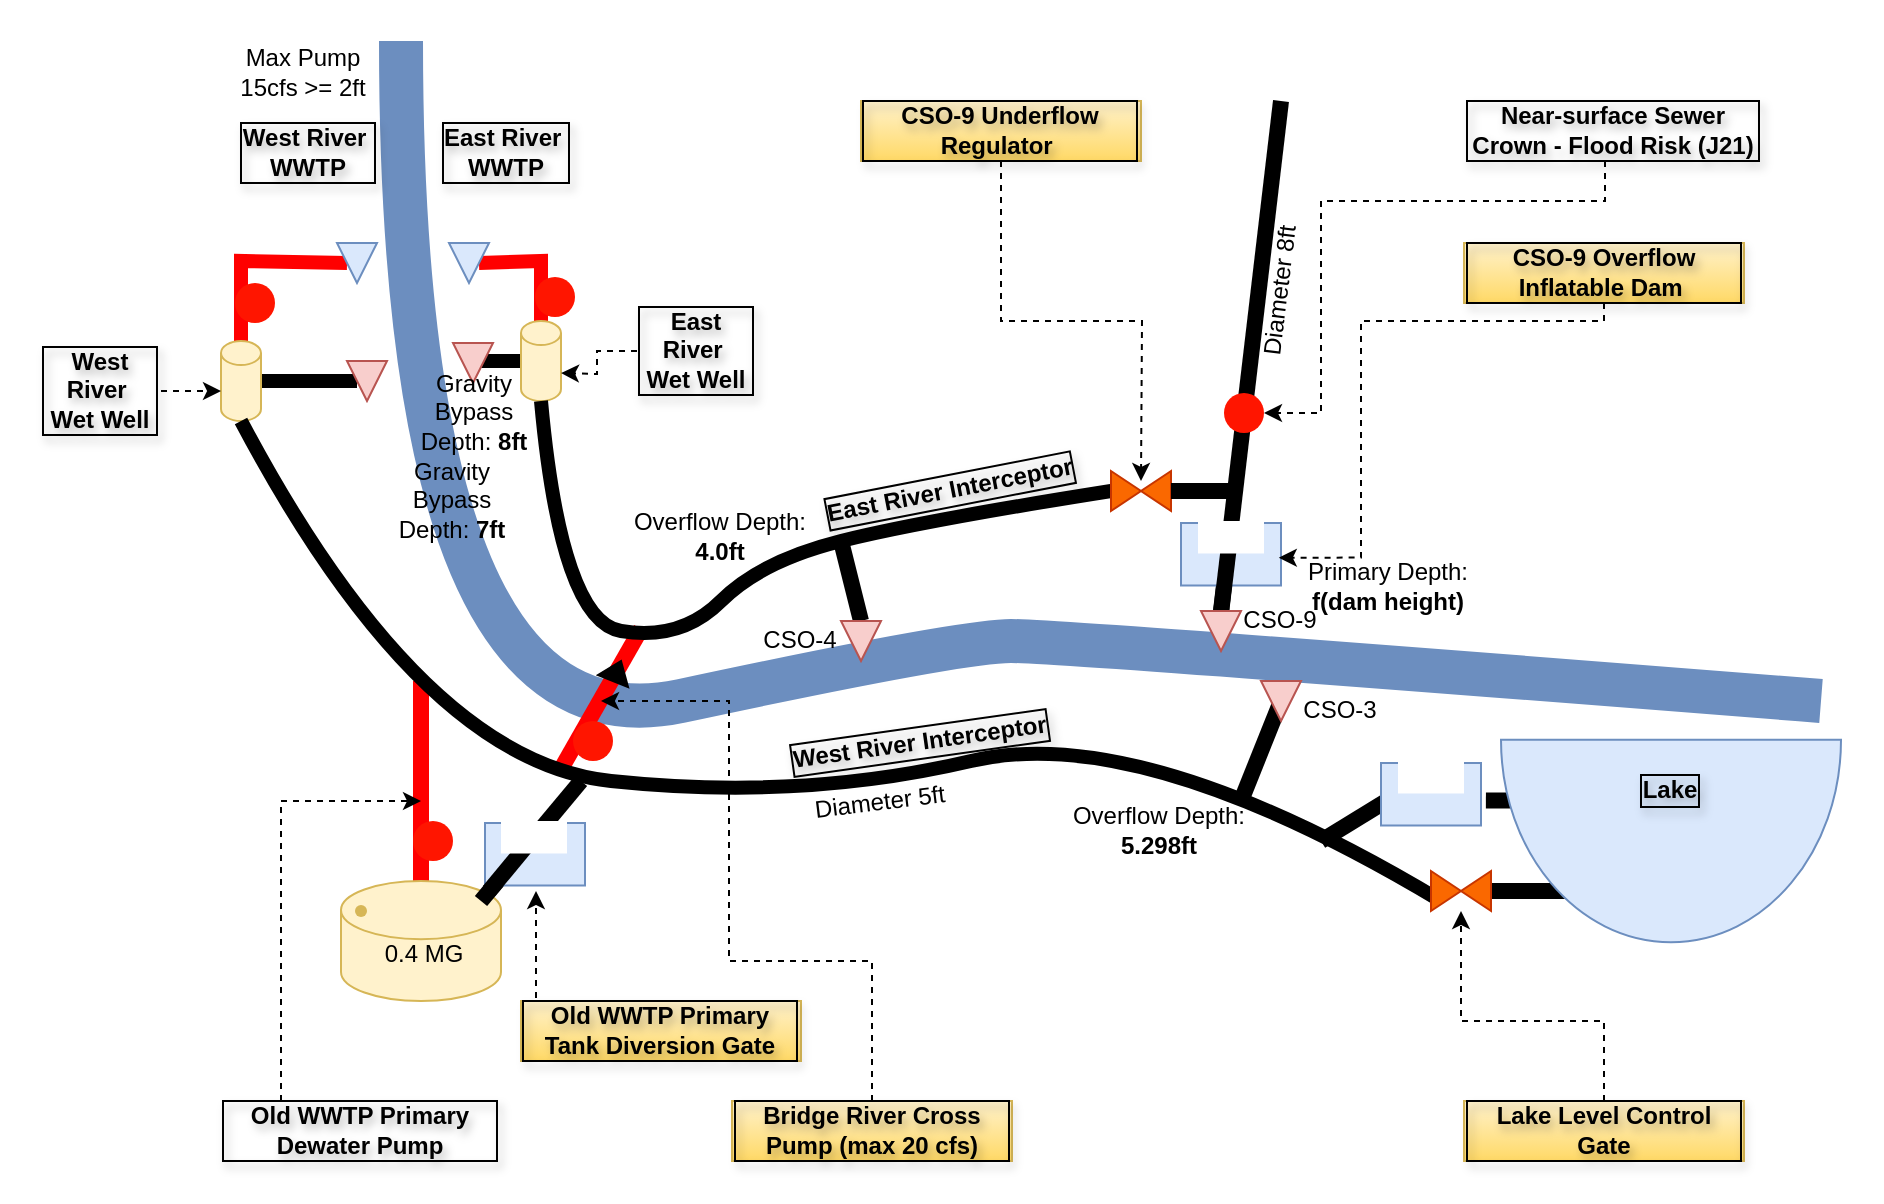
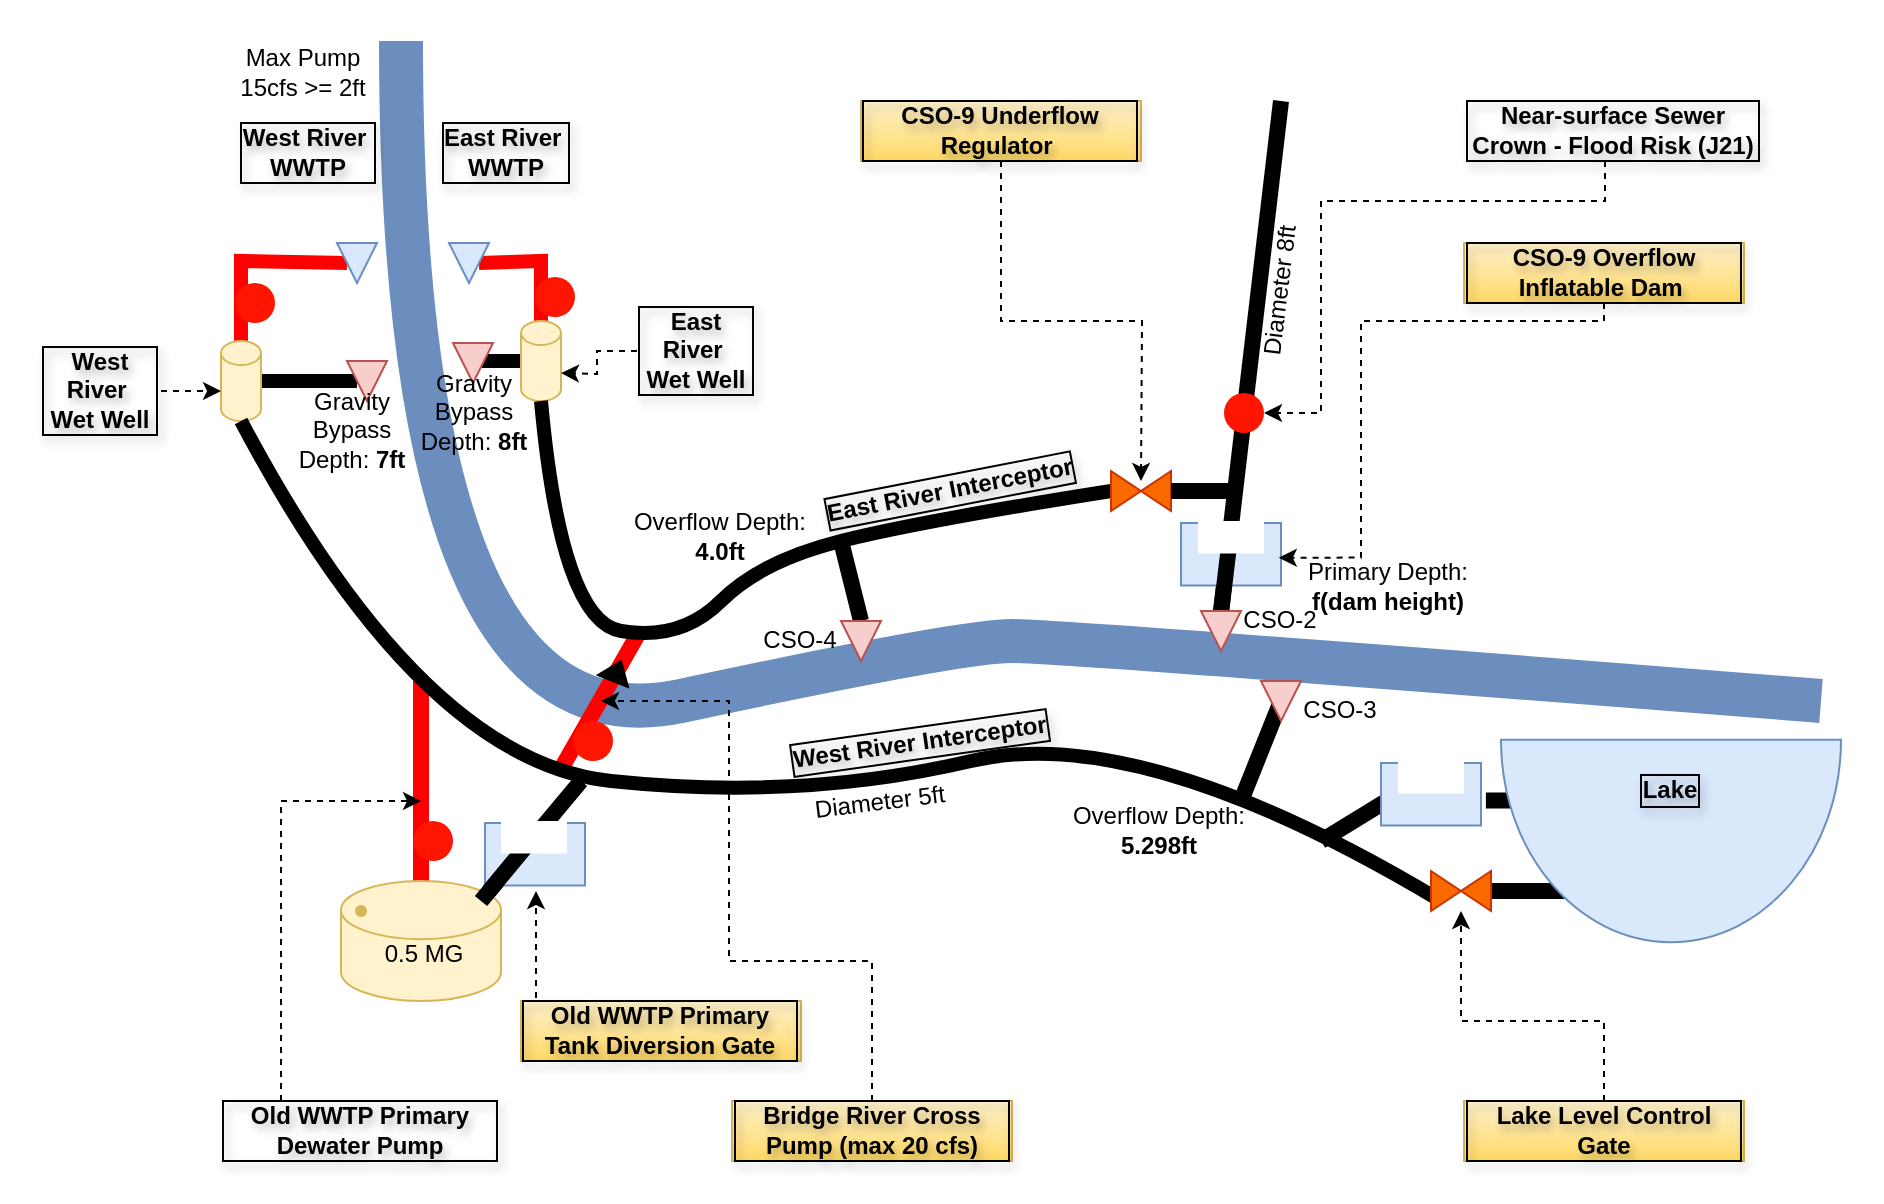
(453, 501) -> (353, 431)
(1281, 621) -> (1281, 621)
(425, 955) -> (425, 955)
